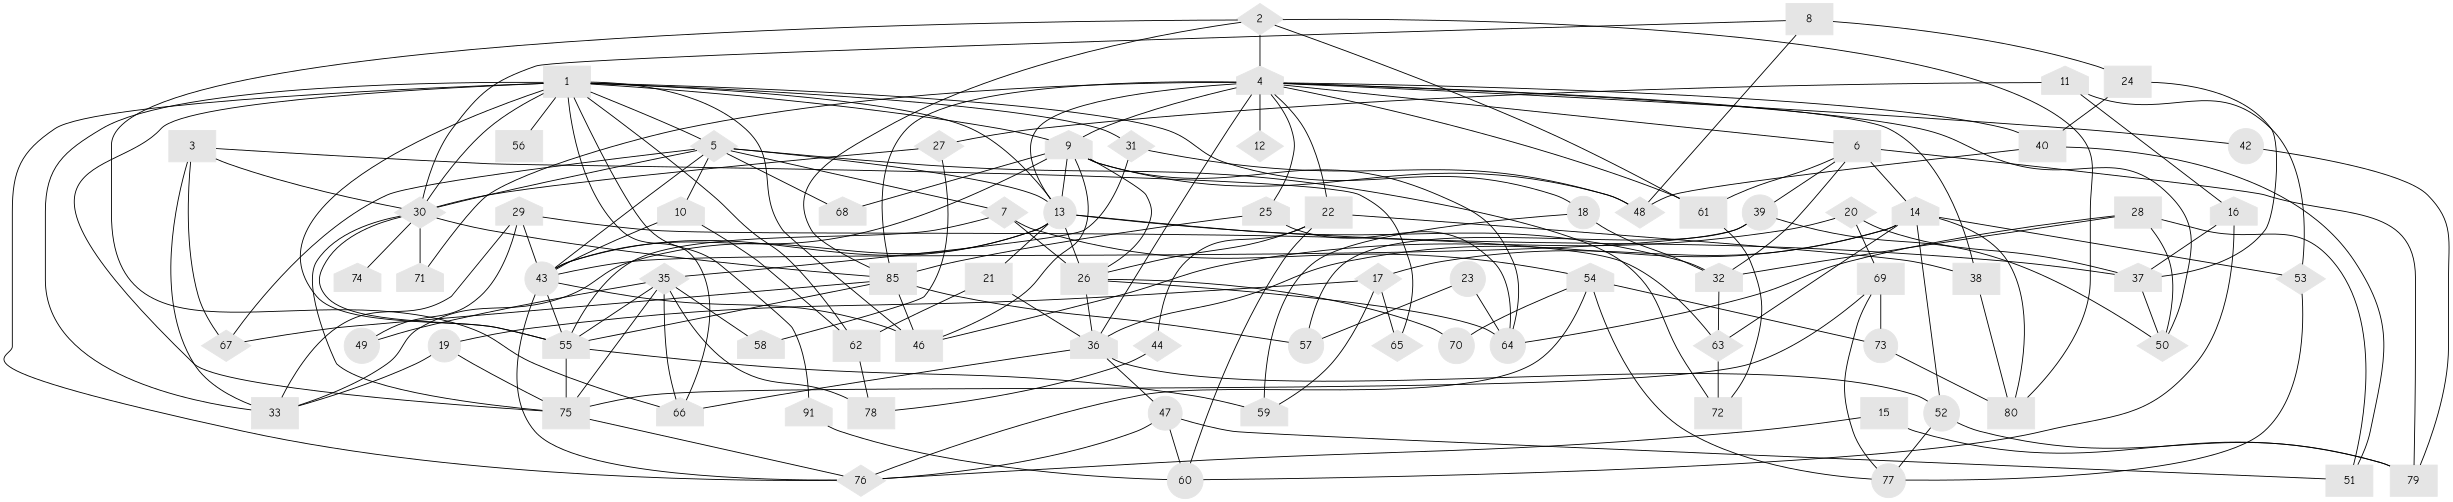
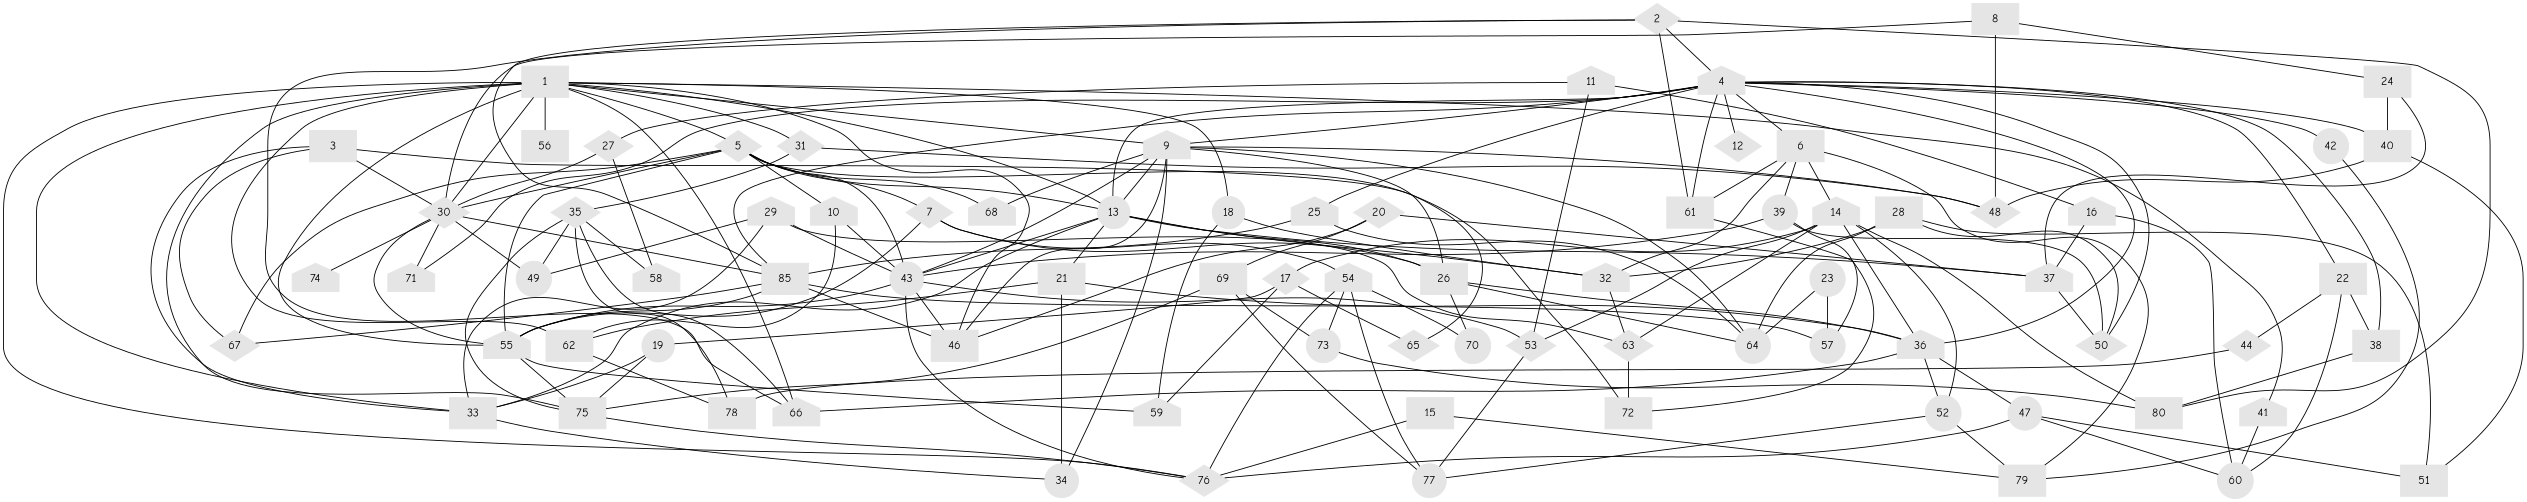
(1227, 248) -> none
none -> (1299, 298)
(616, 312) -> (553, 192)
(340, 366) -> (488, 245)
(809, 413) -> (2263, 413)
none -> (1062, 481)
